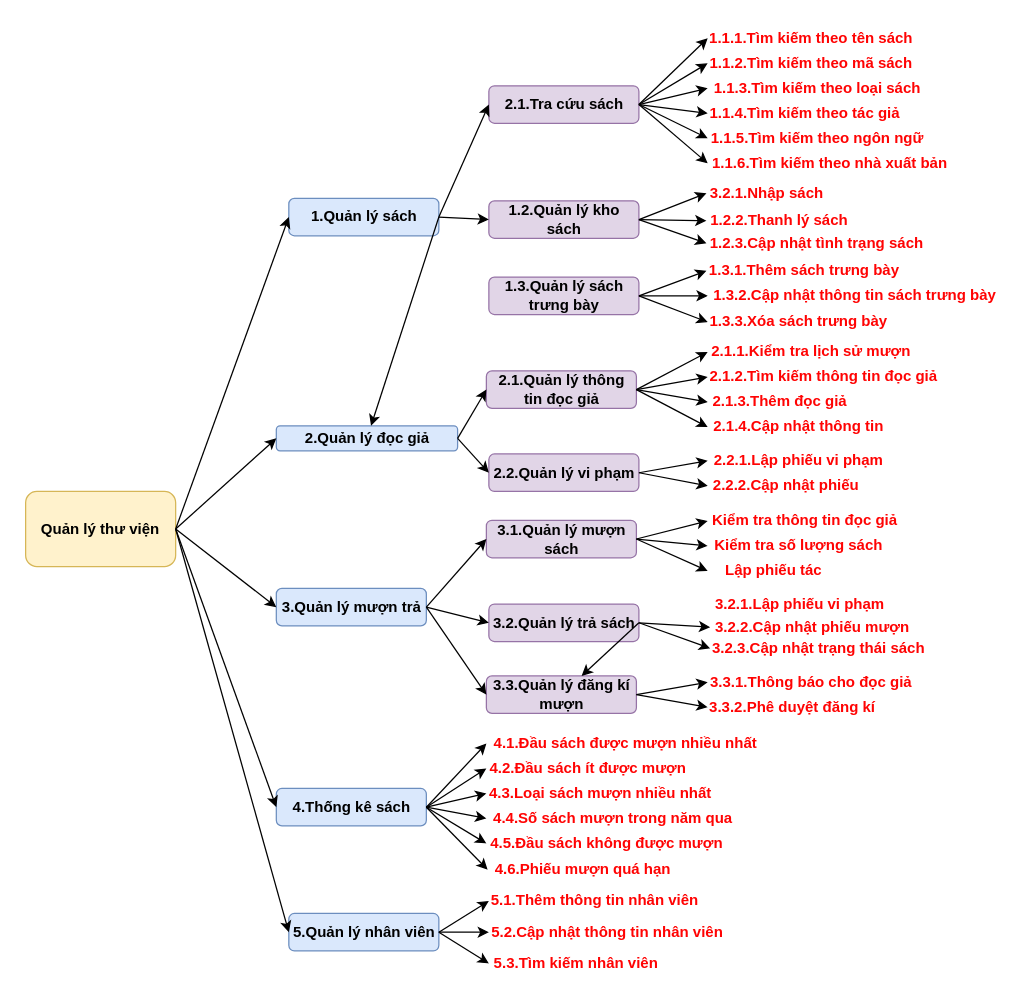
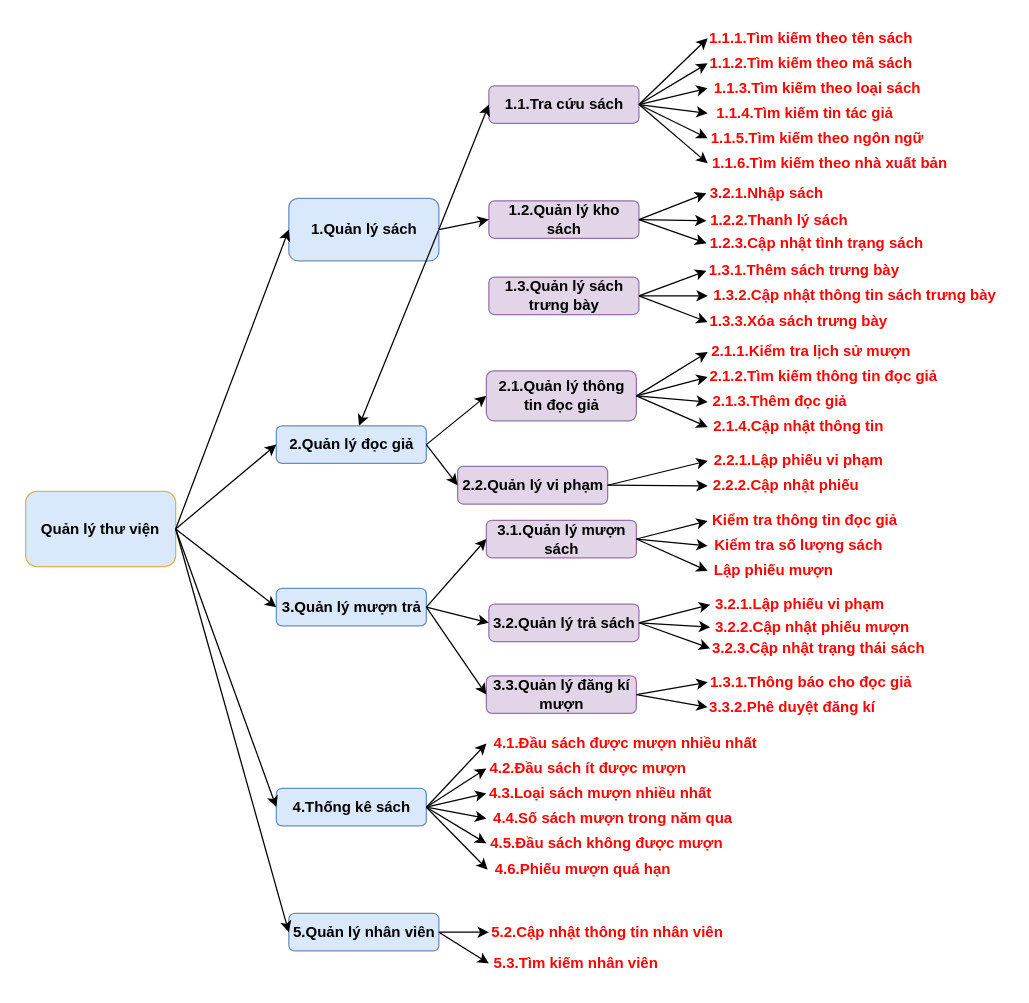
(564, 104) -> (564, 104)
(805, 113) -> (805, 113)
(364, 217) -> (364, 229)
(561, 389) -> (561, 396)
(367, 438) -> (351, 444)
(564, 473) -> (533, 485)
(101, 529) -> (101, 529)
(774, 571) -> (774, 571)
(612, 647) -> (673, 614)
(811, 682) -> (811, 682)
(594, 901) -> none
(462, 917) -> none
